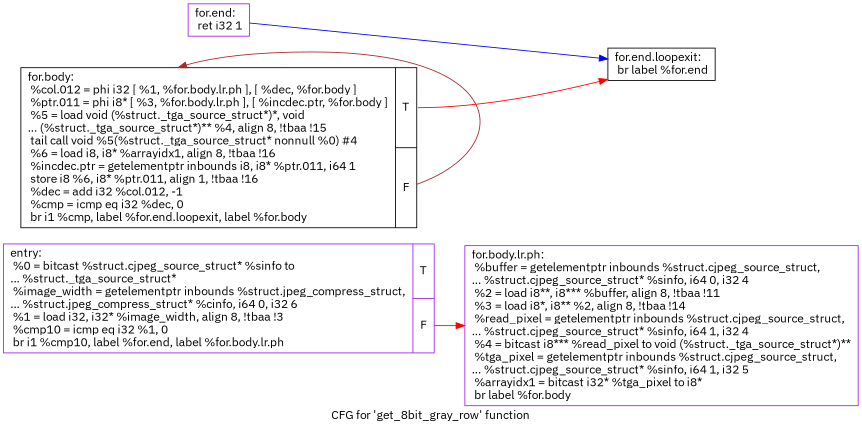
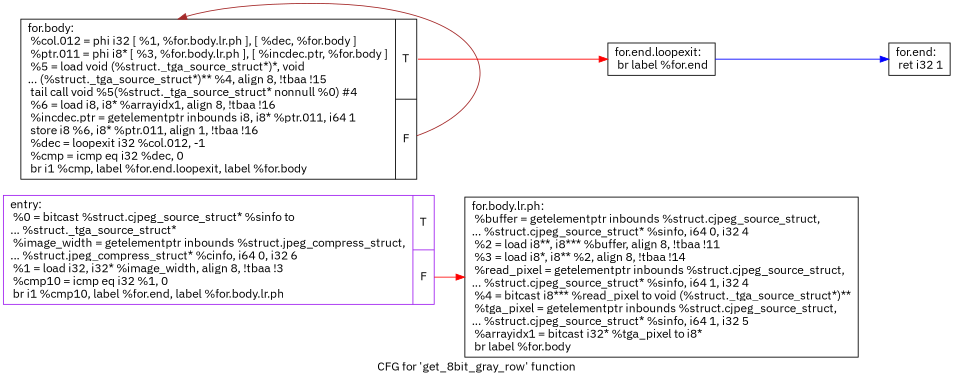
(219, 20) -> (920, 59)
(424, 41) -> (798, 59)
(106, 192) -> (117, 143)
(662, 326) -> (662, 277)
